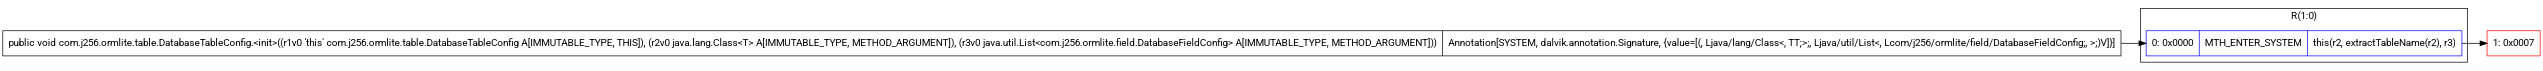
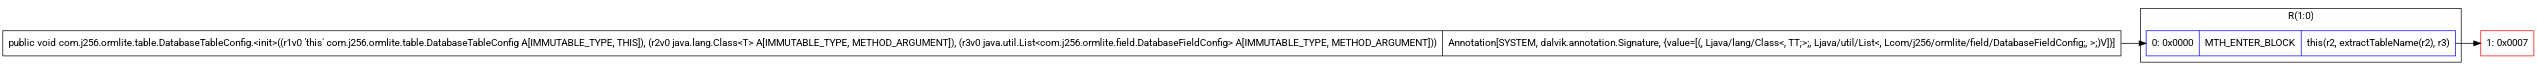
(2253, 43) -> (2250, 43)
